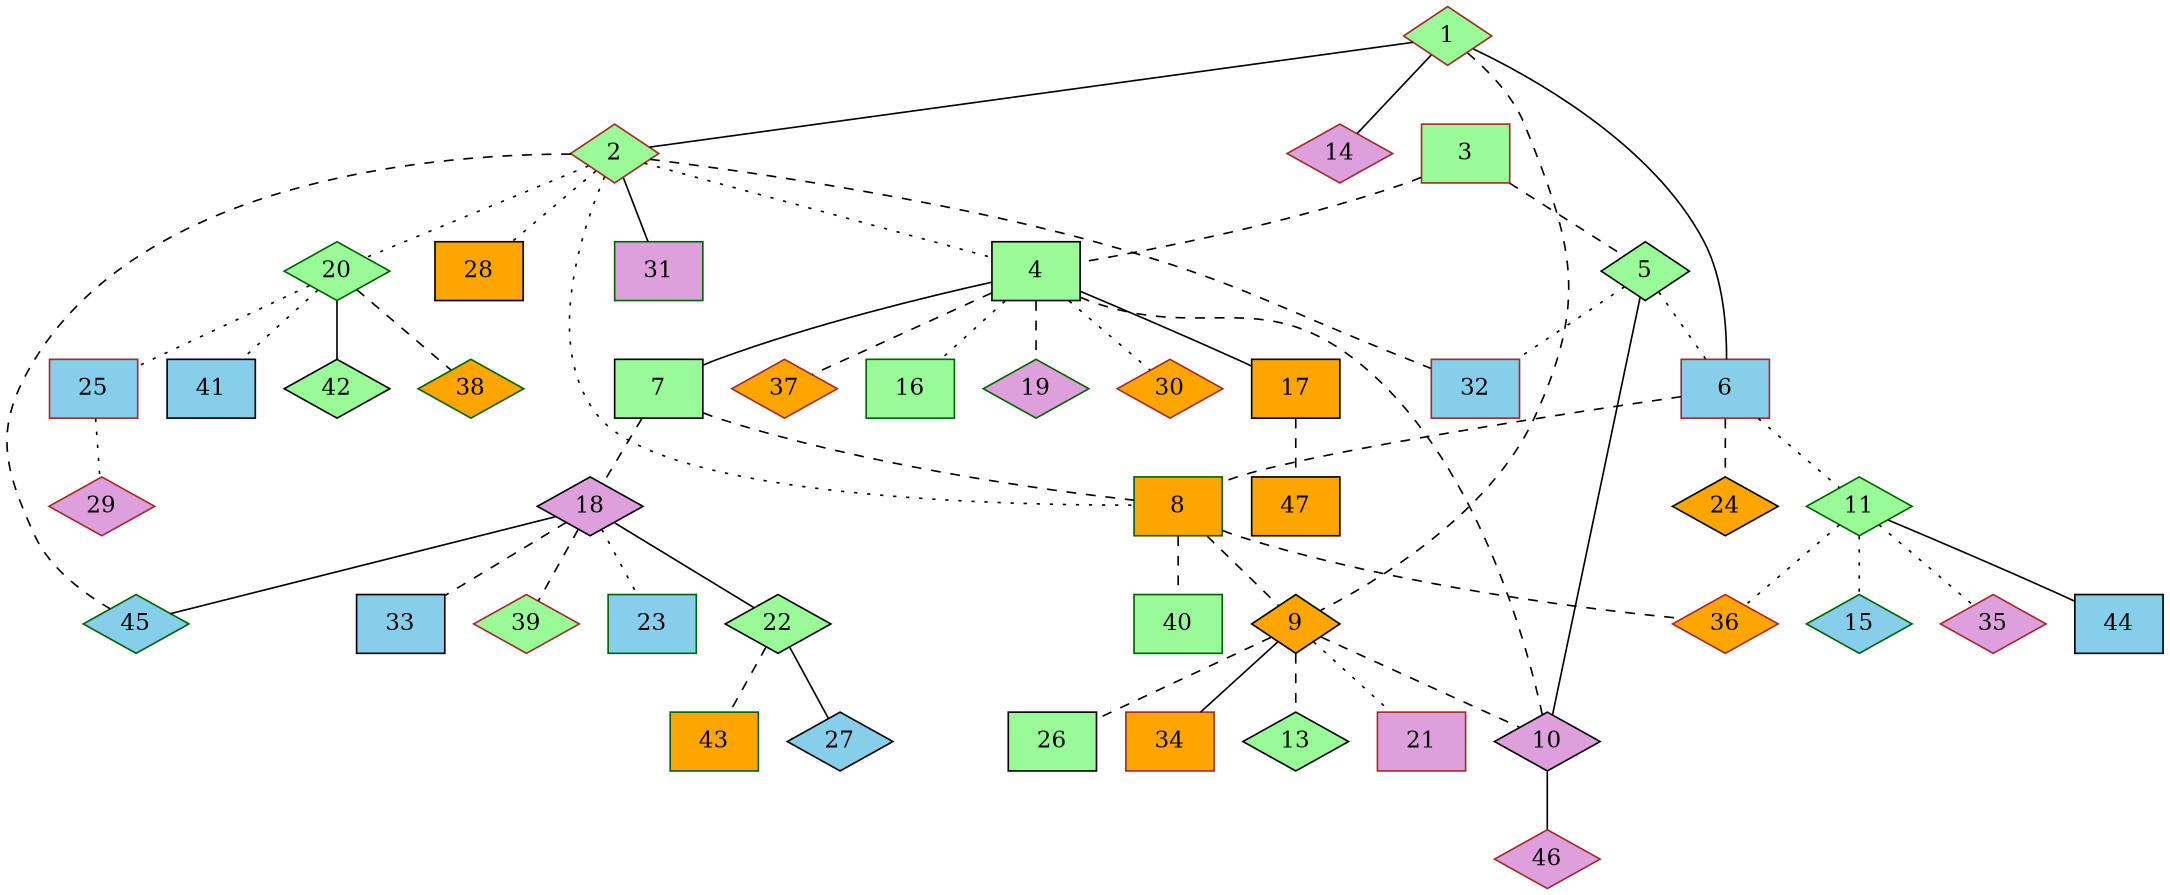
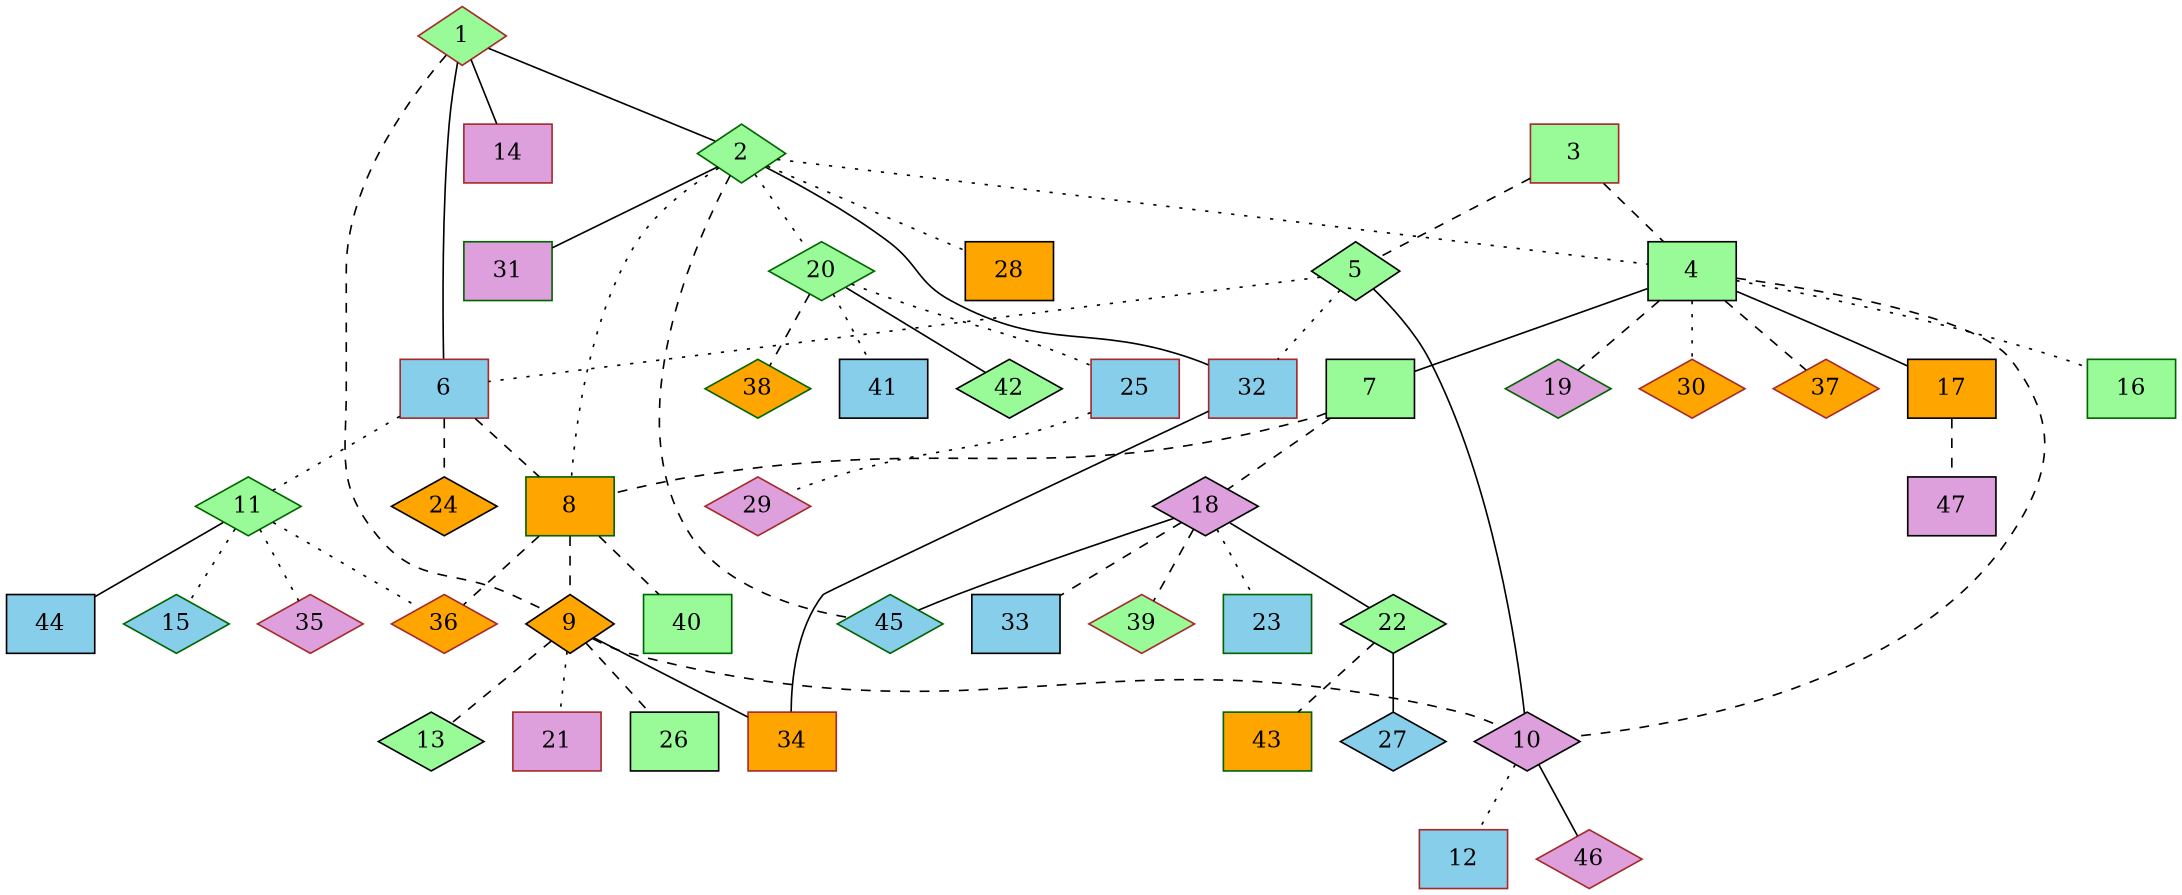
(615, 154) -> (742, 154)
(1340, 154) -> (508, 154)
(1050, 230) -> (967, 309)
(1296, 506) -> (1952, 506)
none -> (960, 529)
none -> (1463, 859)
